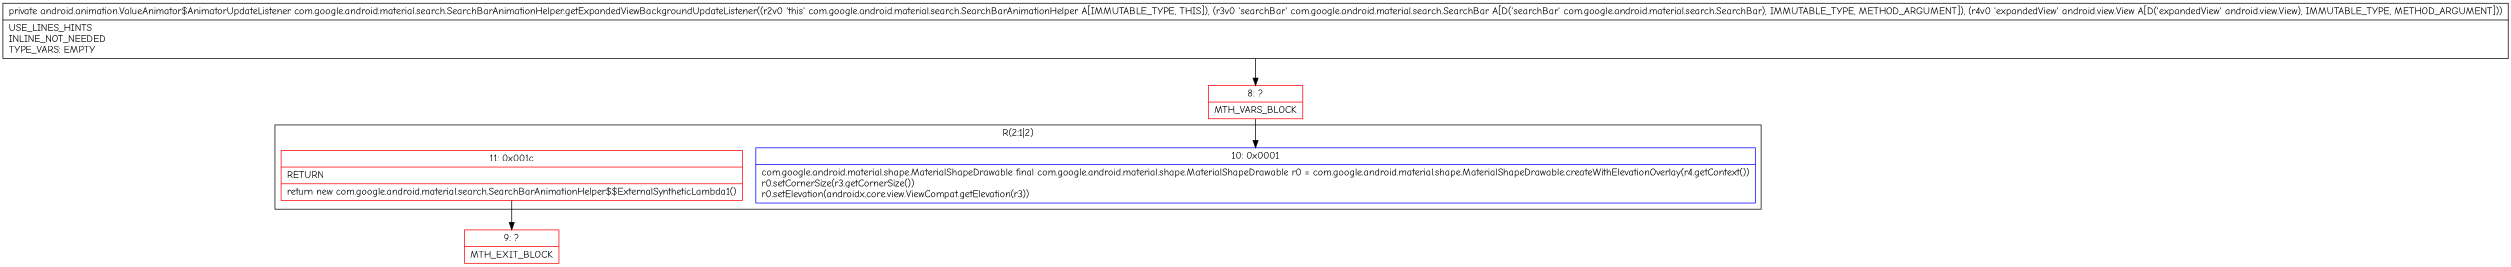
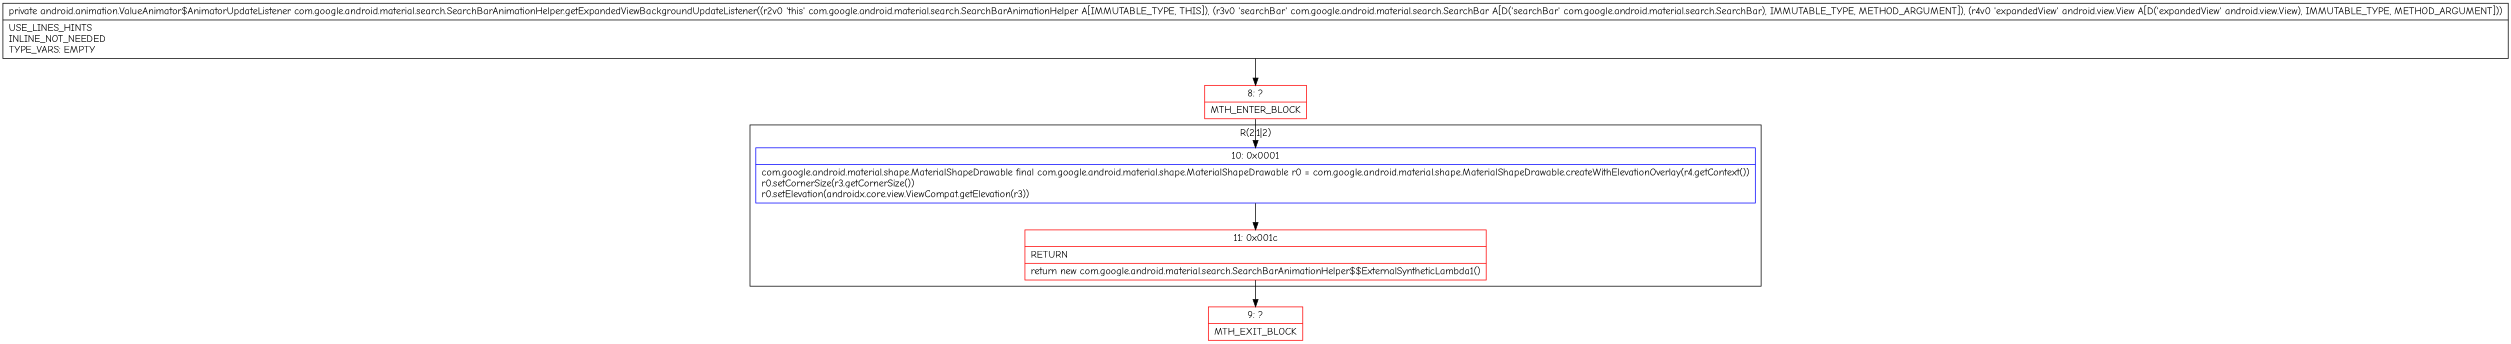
(1256, 110) -> (1256, 110)
none -> (1256, 213)
